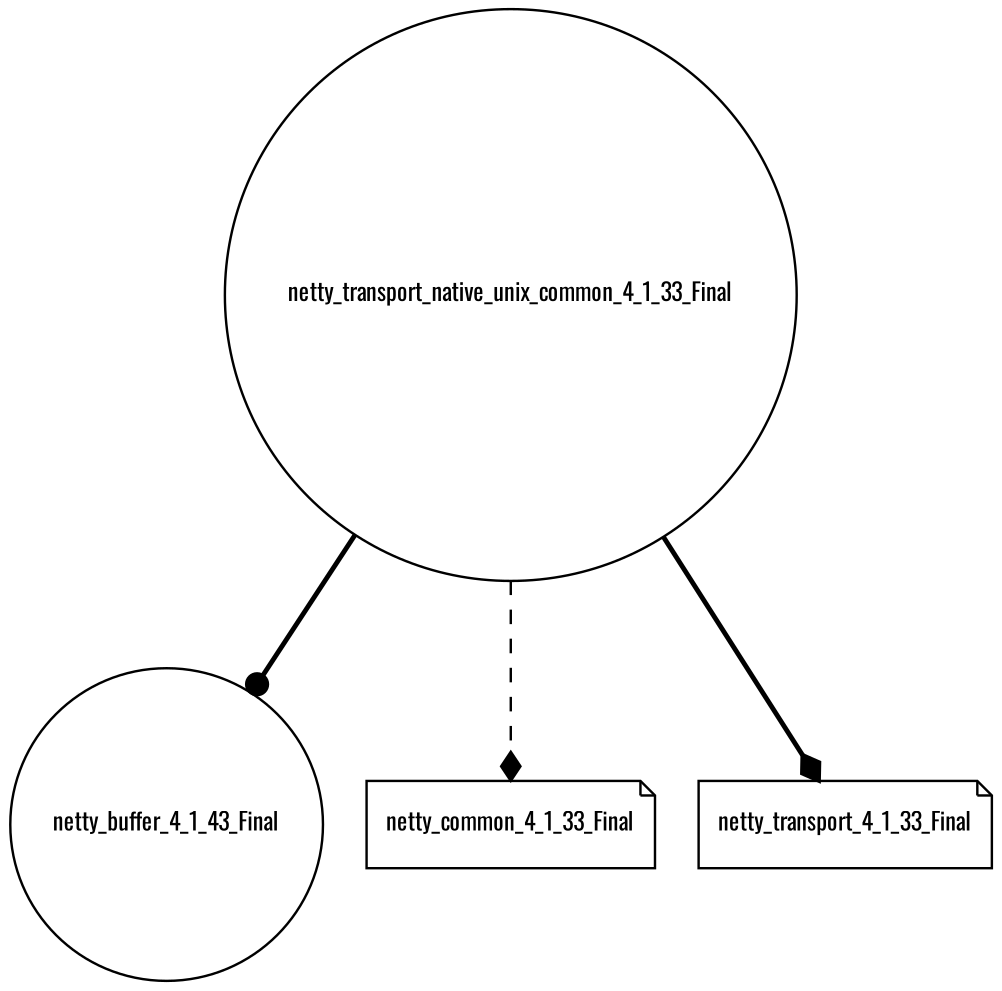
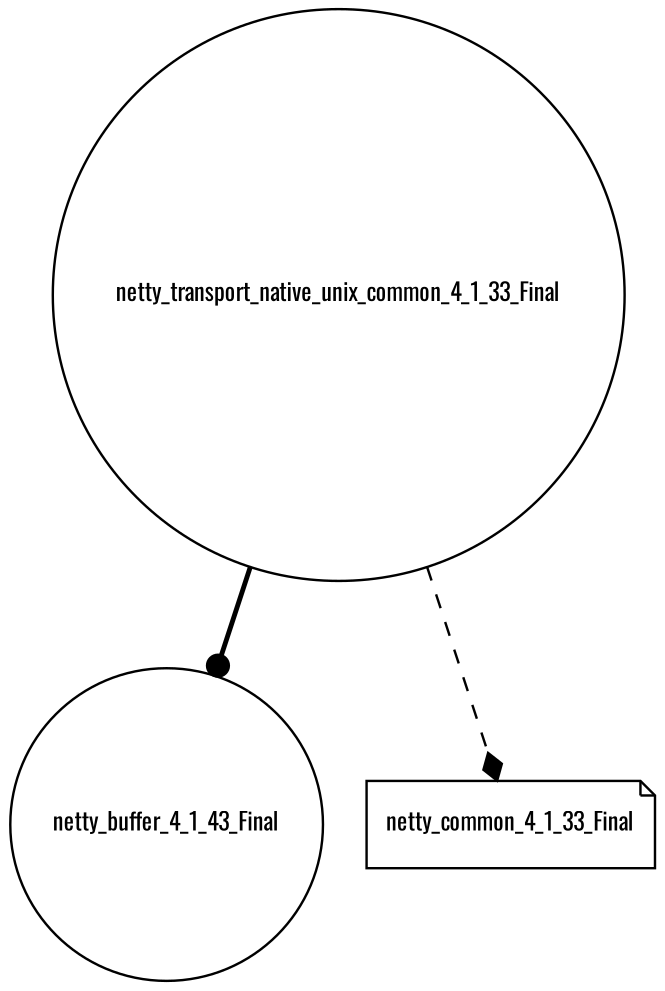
(845, 825) -> none
